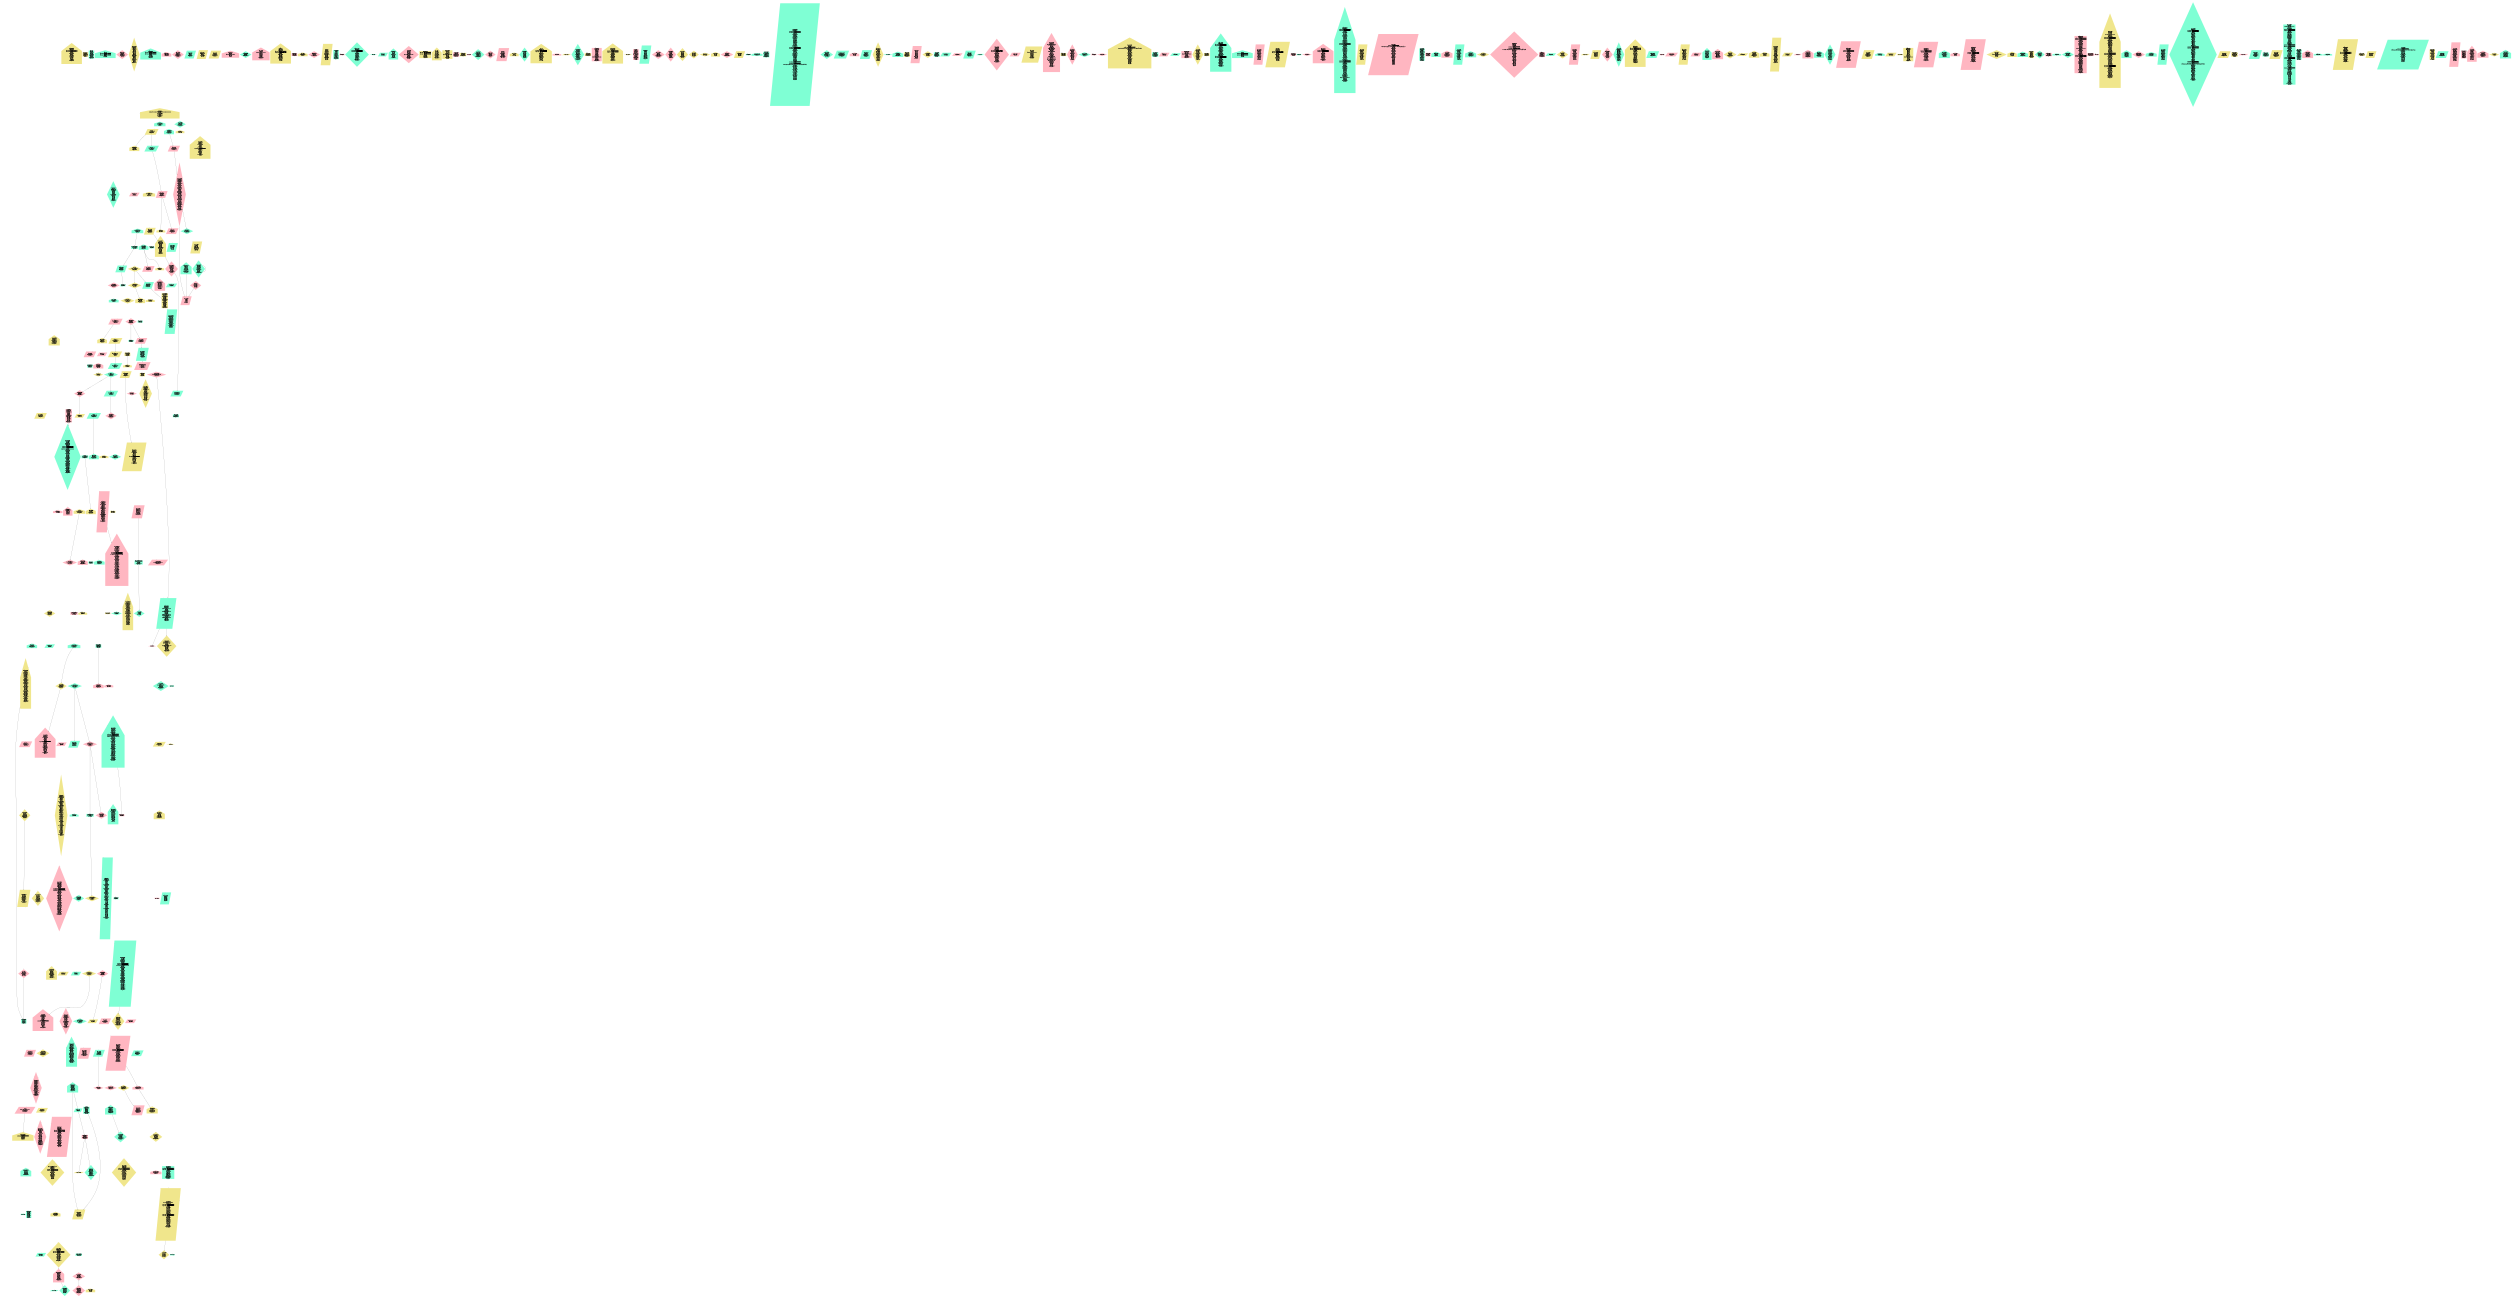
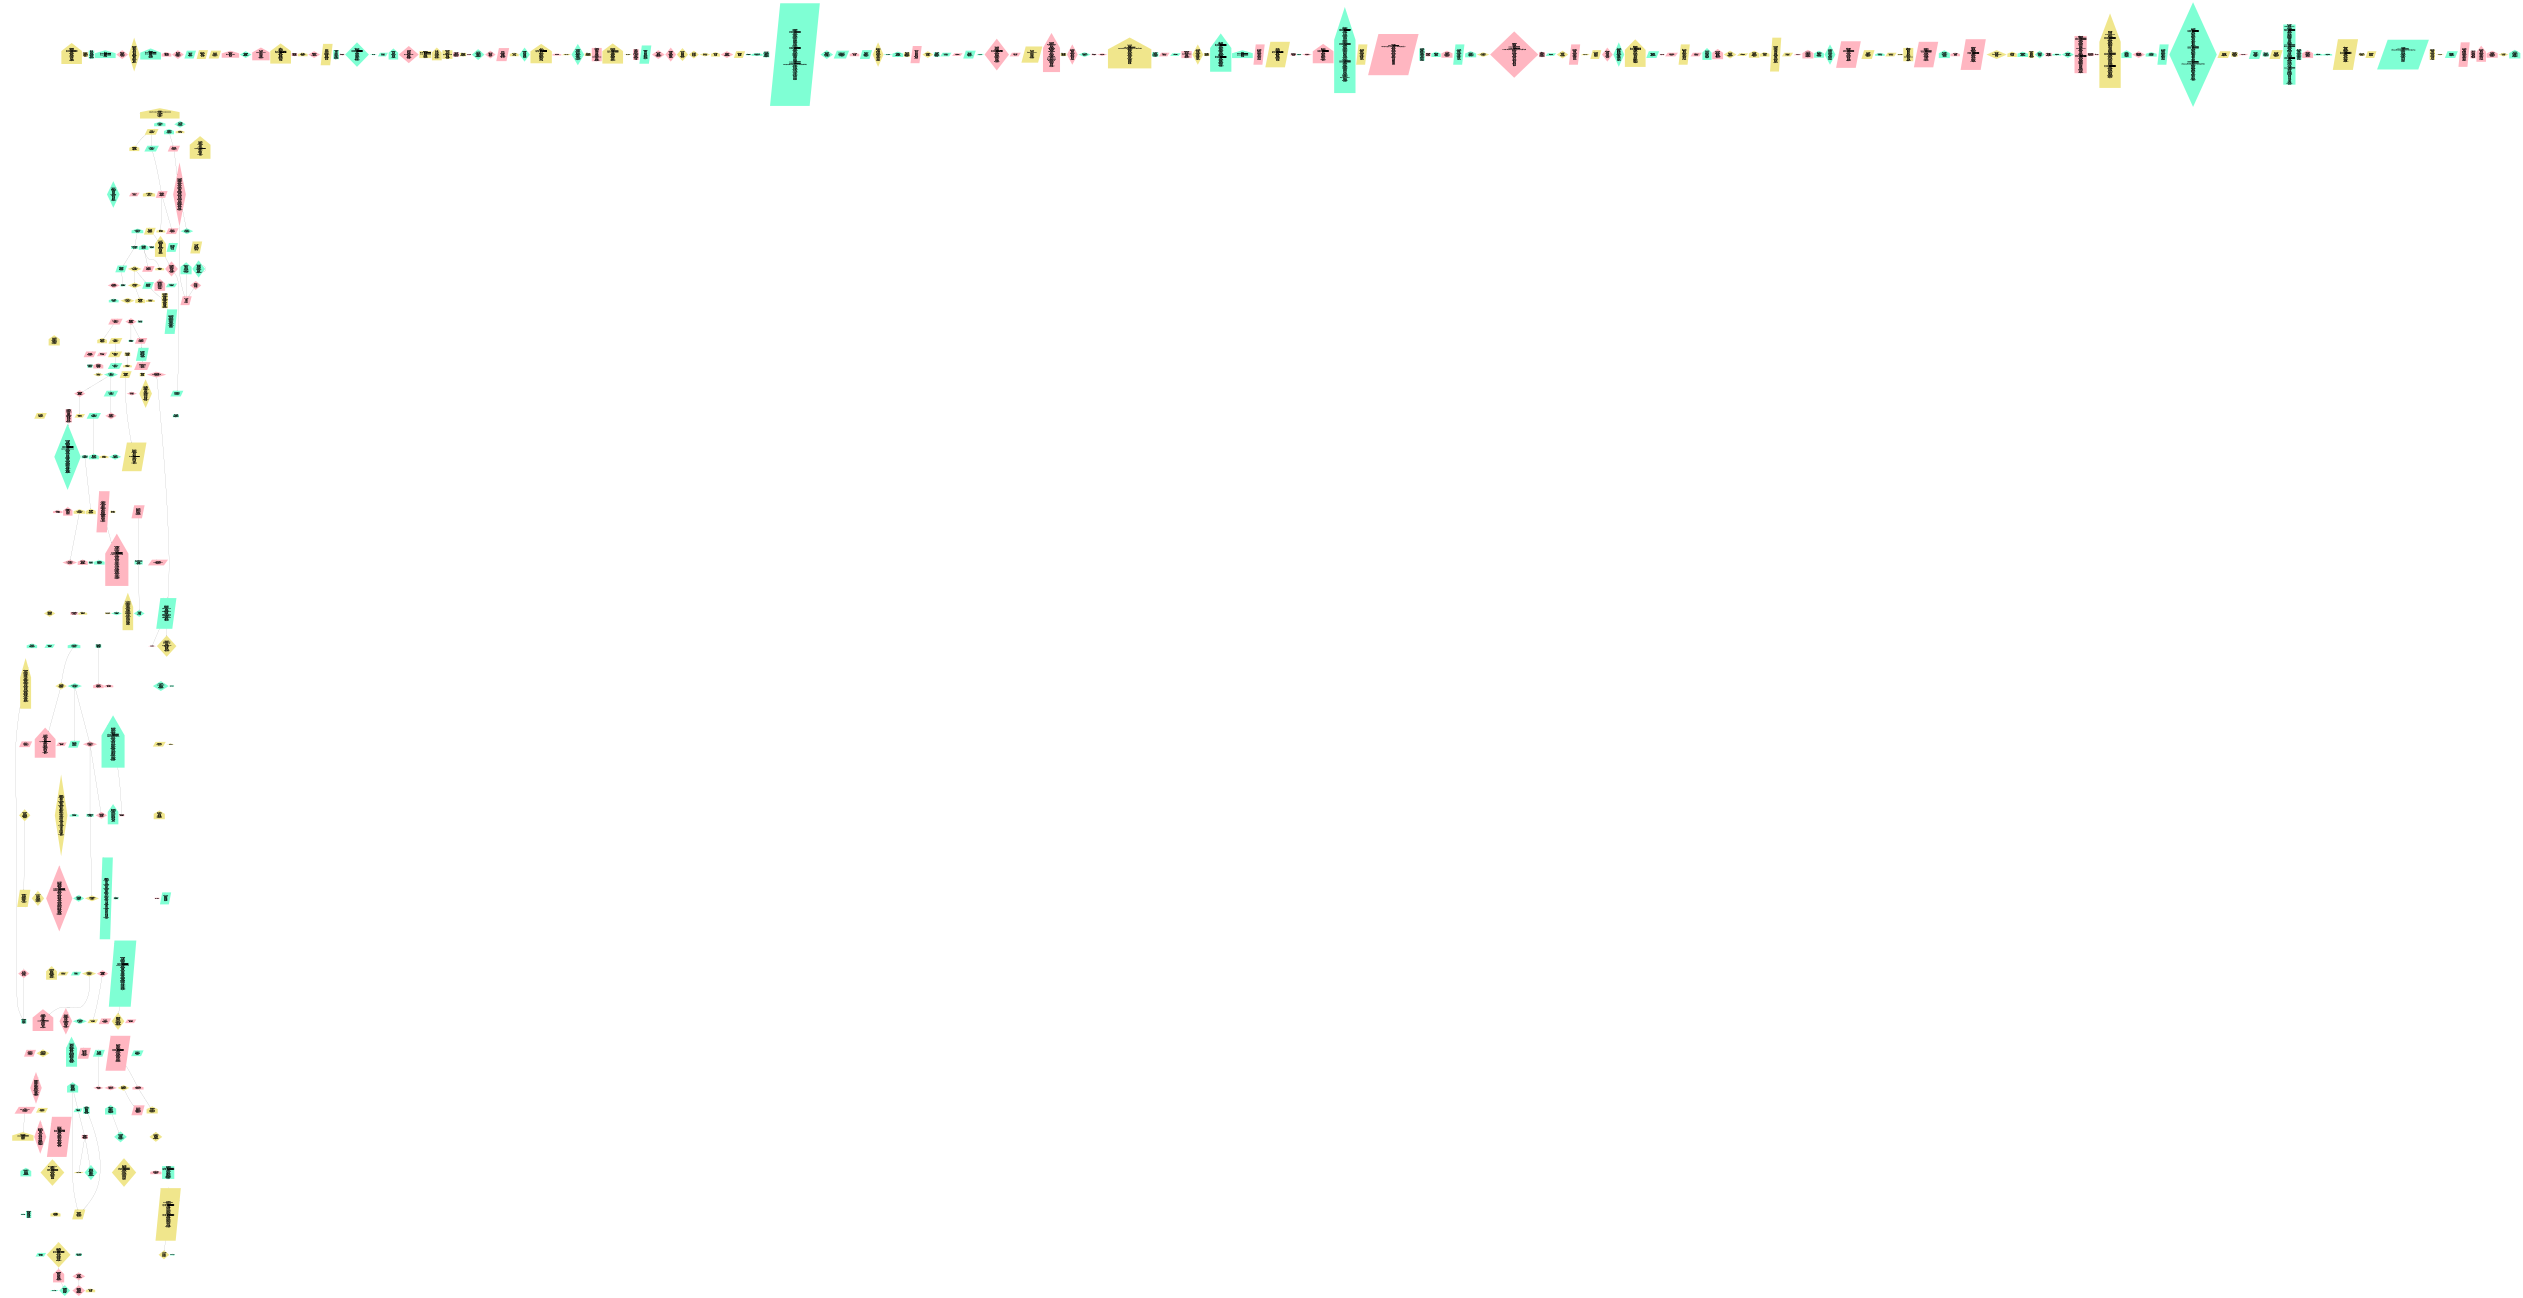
none -> (2440, 55)
